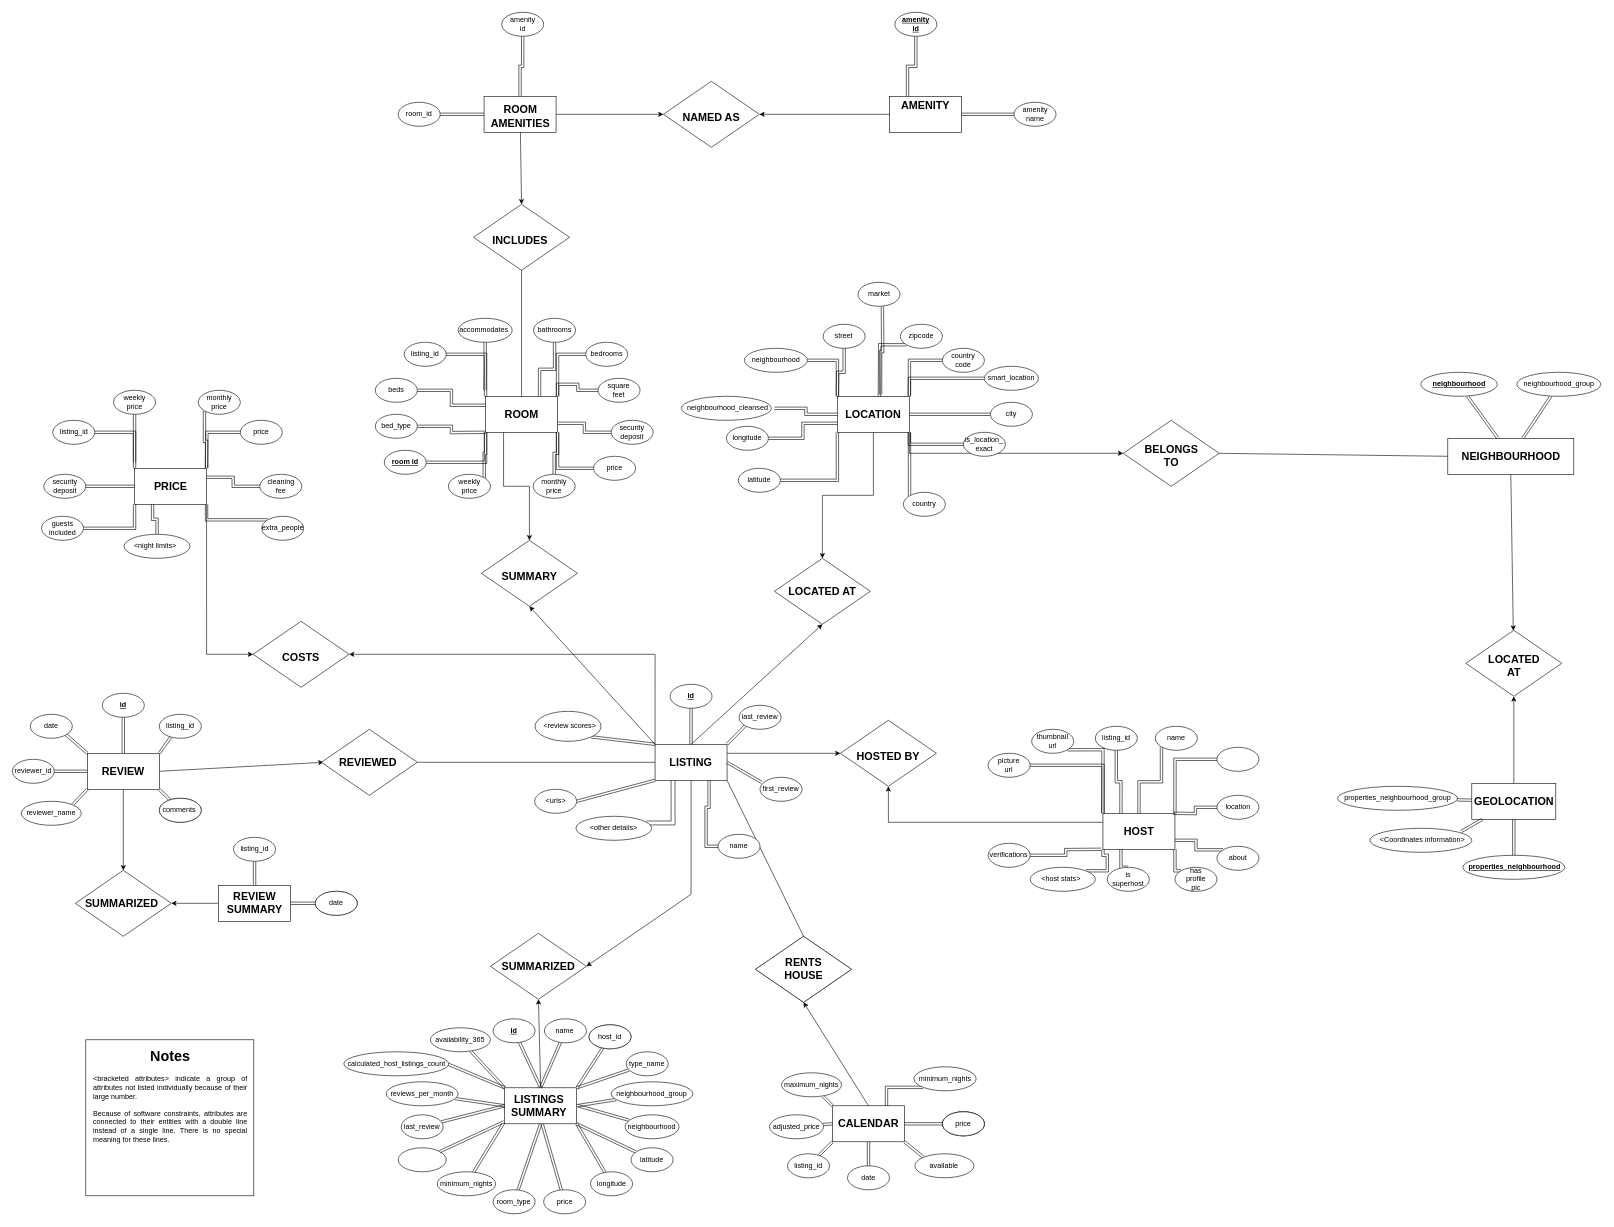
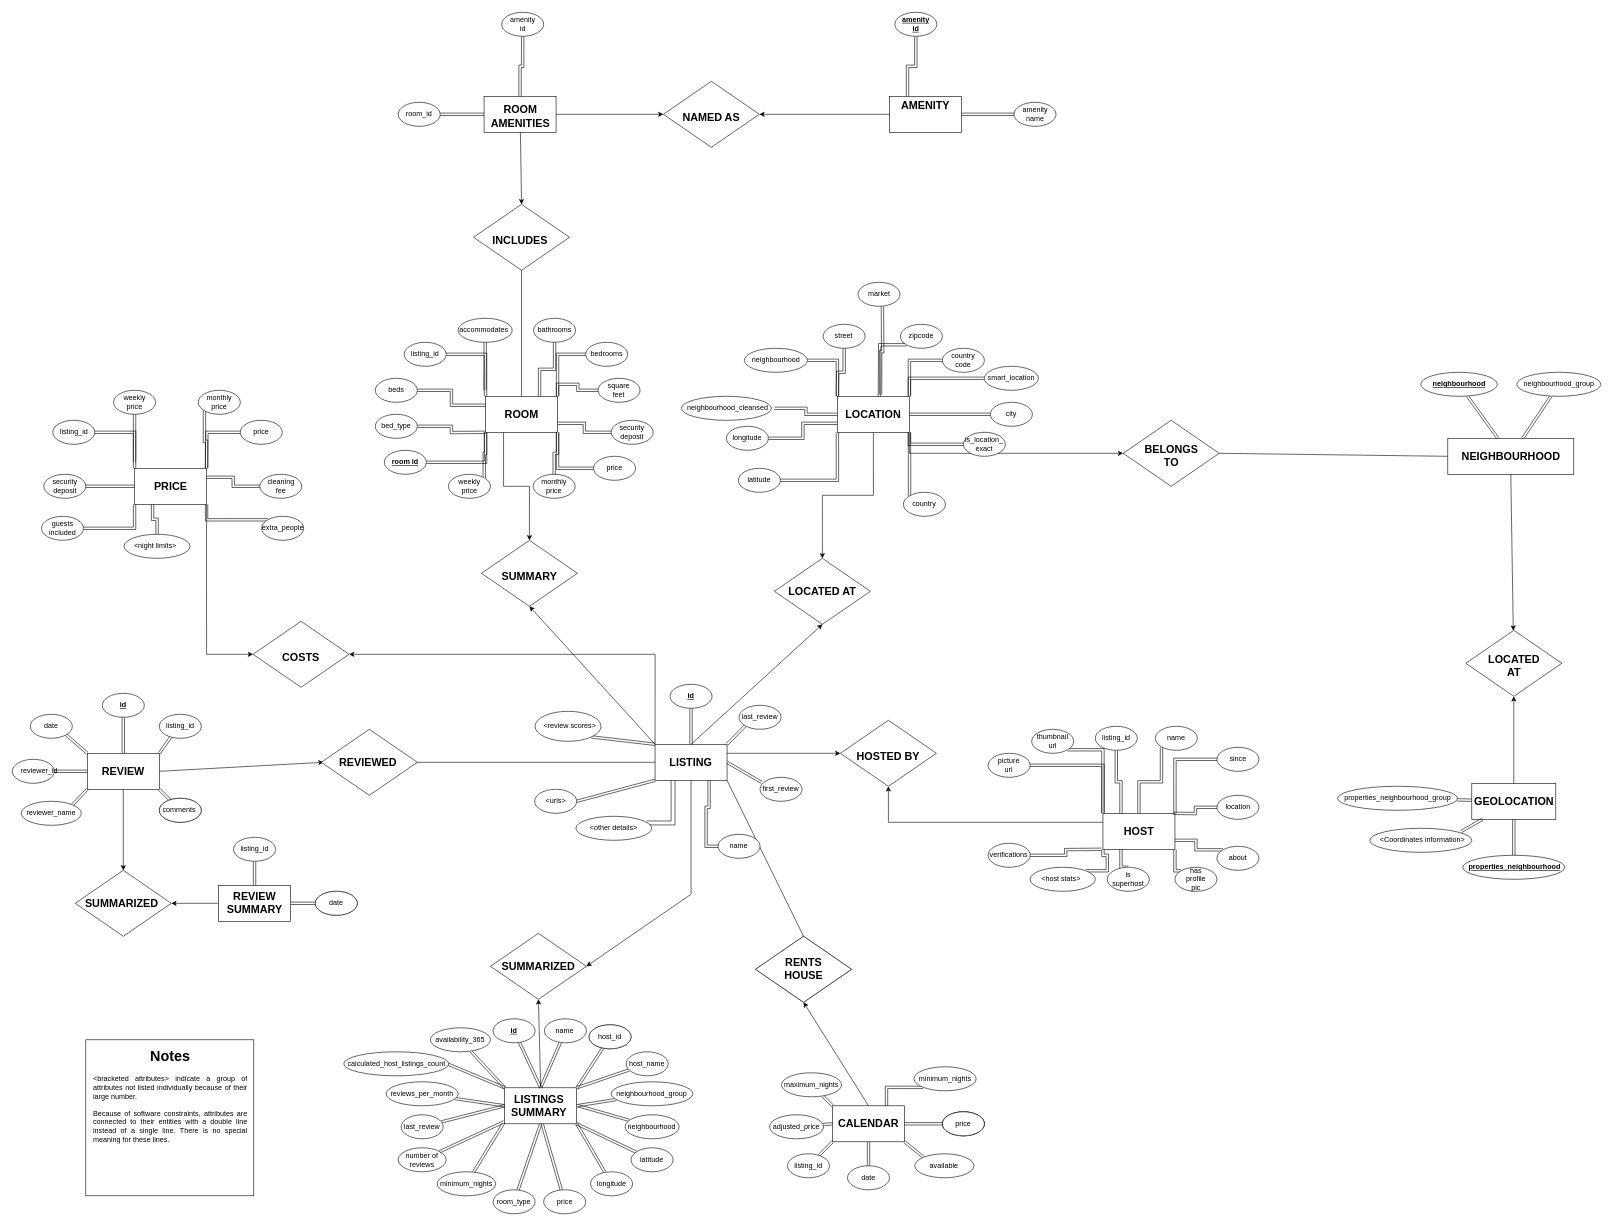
none -> (1238, 759)
(33, 771) -> (39, 771)
(647, 1064) -> (647, 1064)
none -> (422, 1160)
